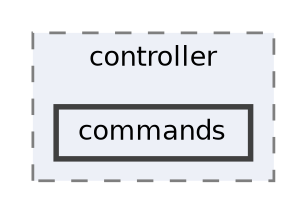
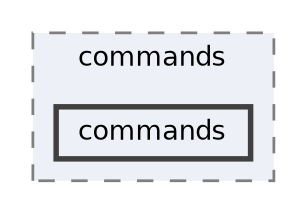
(153, 59) -> (153, 59)
